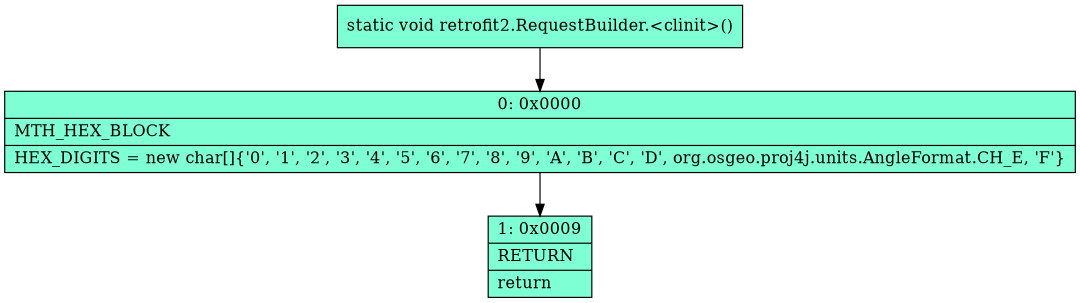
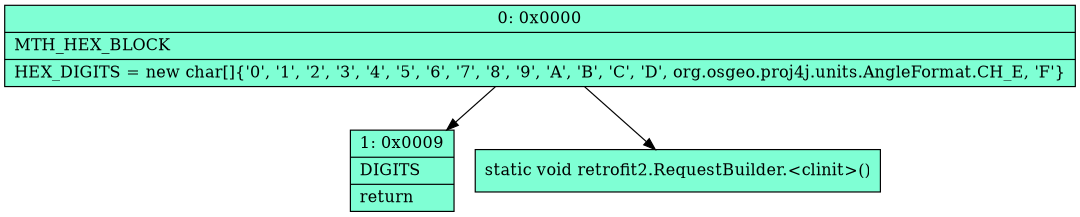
(540, 64) -> (616, 114)
(536, 256) -> (390, 170)
